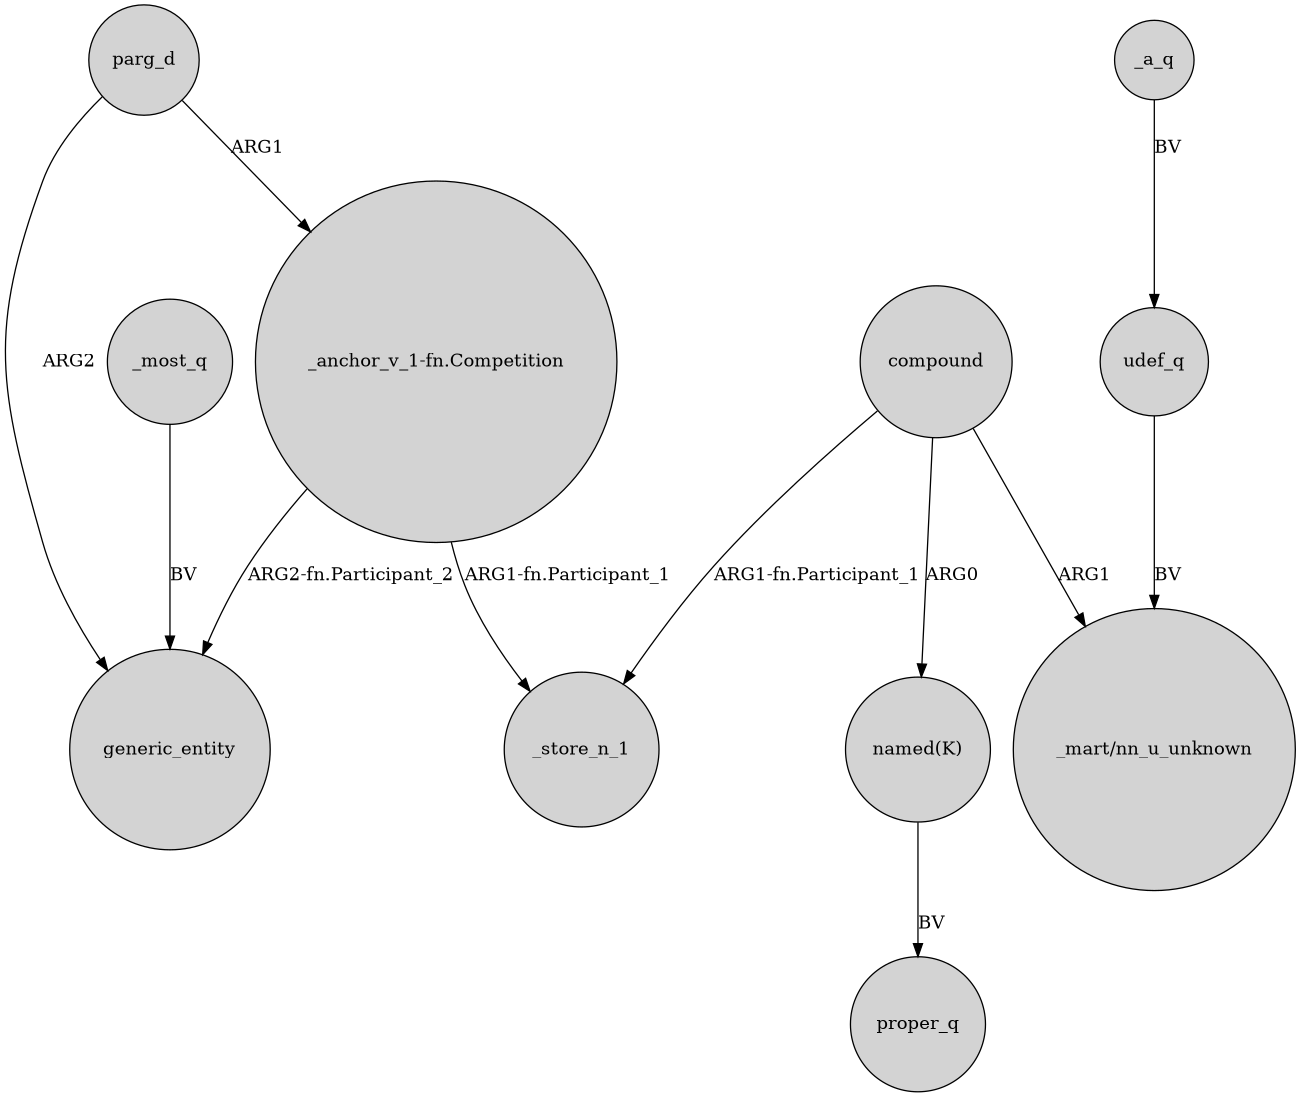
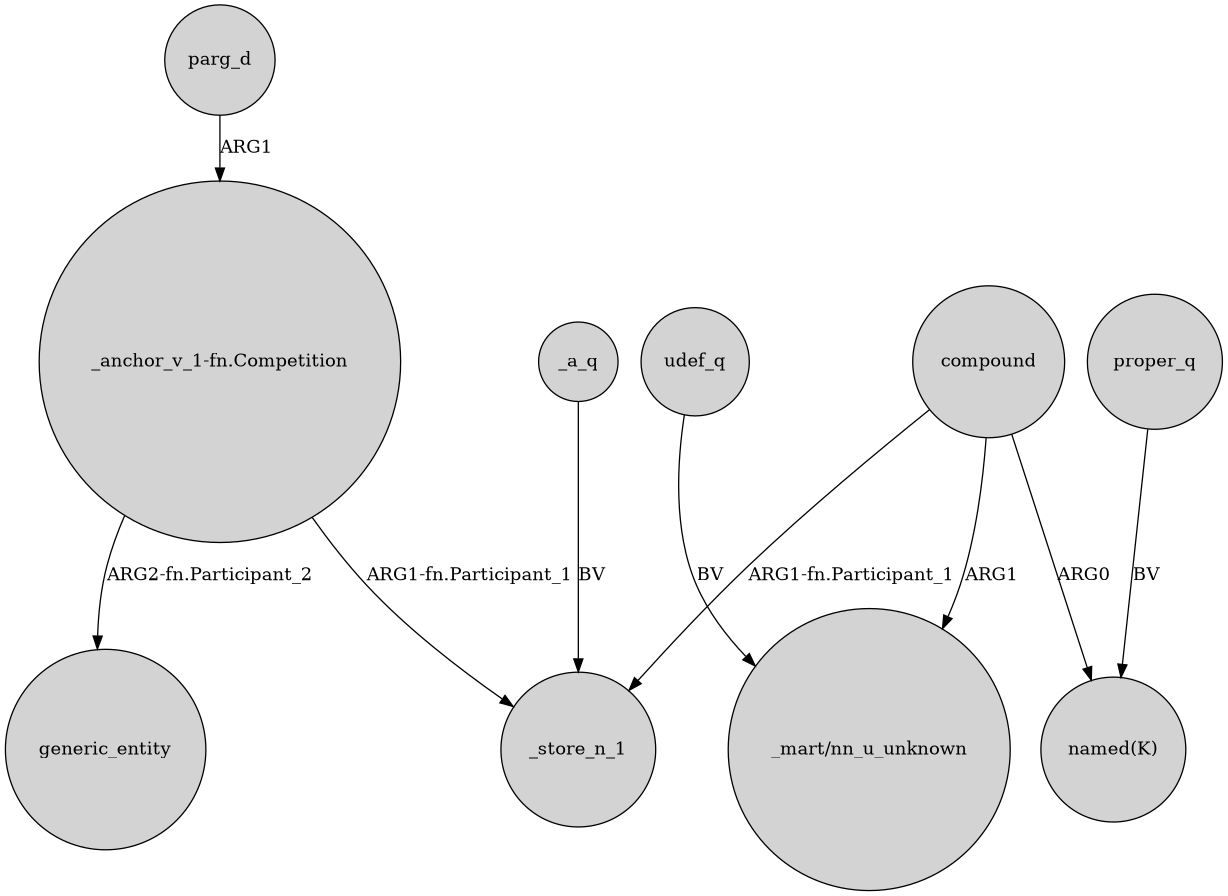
(1154, 197) -> (578, 530)
(170, 362) -> none
(7, 375) -> none
(918, 883) -> (1135, 547)
